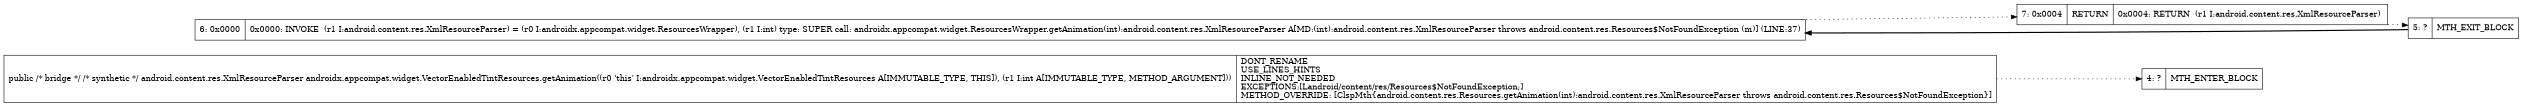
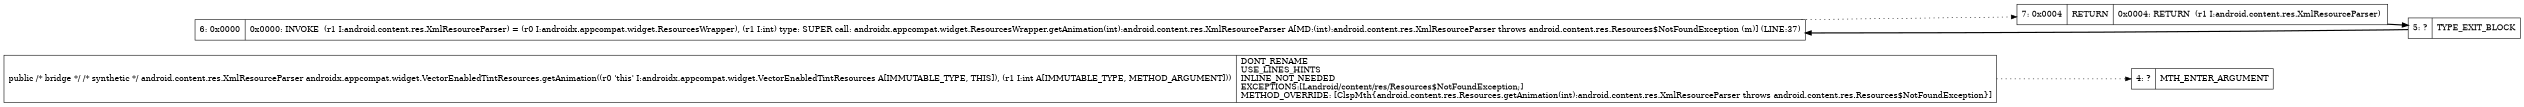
(2395, 25) -> (2395, 25)
(2475, 28) -> (2476, 28)
(2214, 79) -> (2214, 79)
